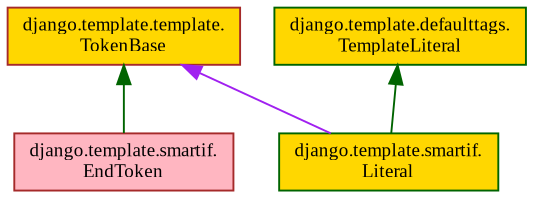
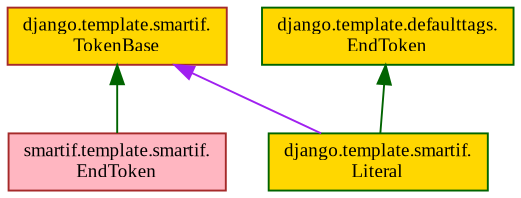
(124, 36) -> (117, 36)
(400, 36) -> (388, 36)
(124, 162) -> (117, 162)
